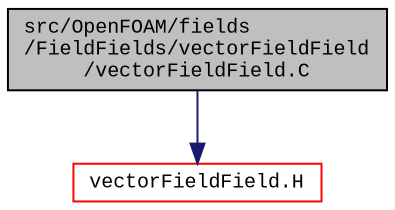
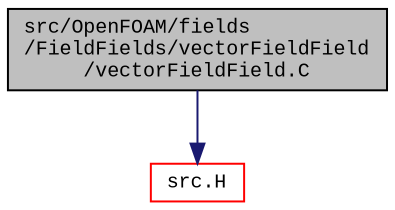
(197, 183) -> (197, 183)
